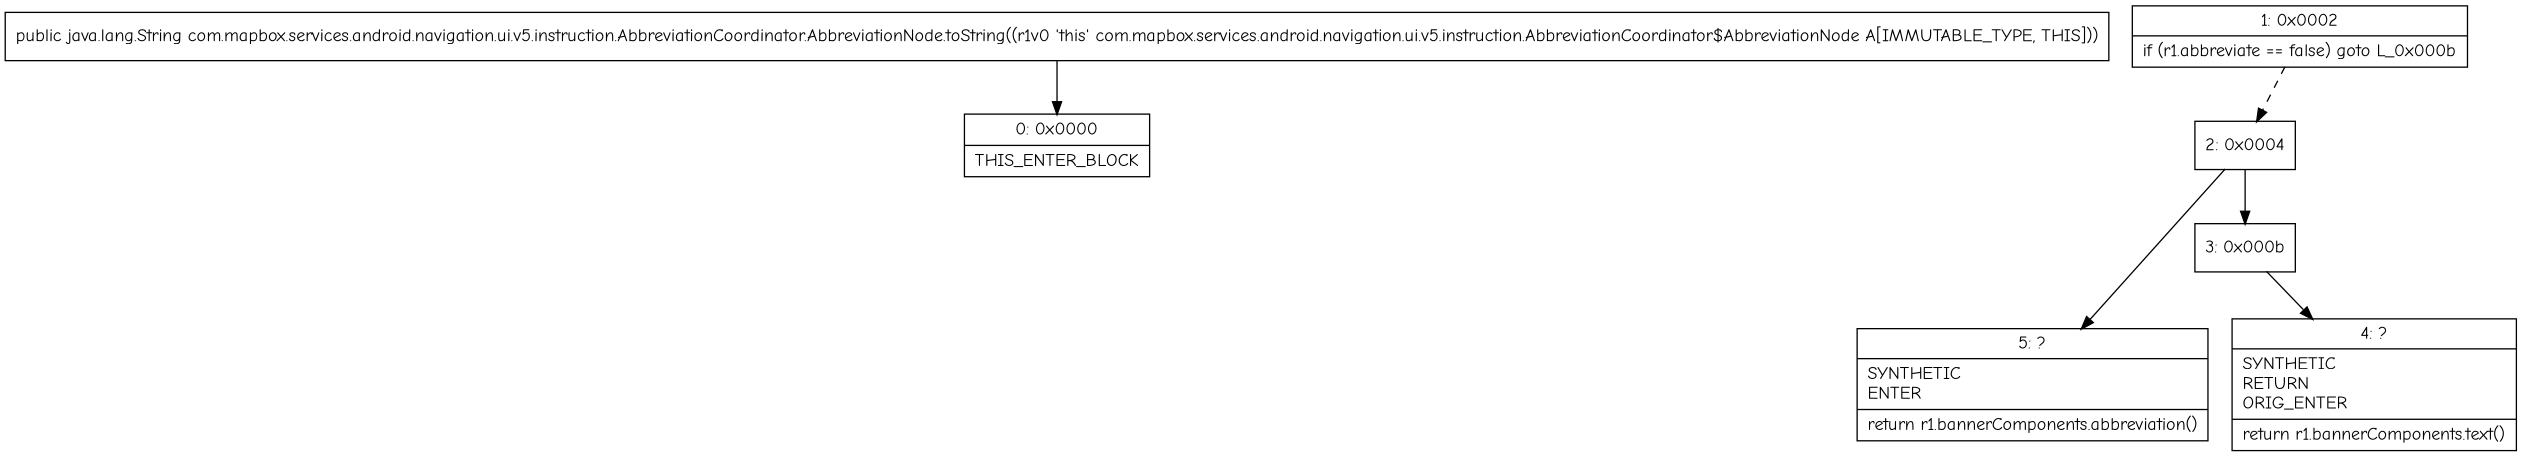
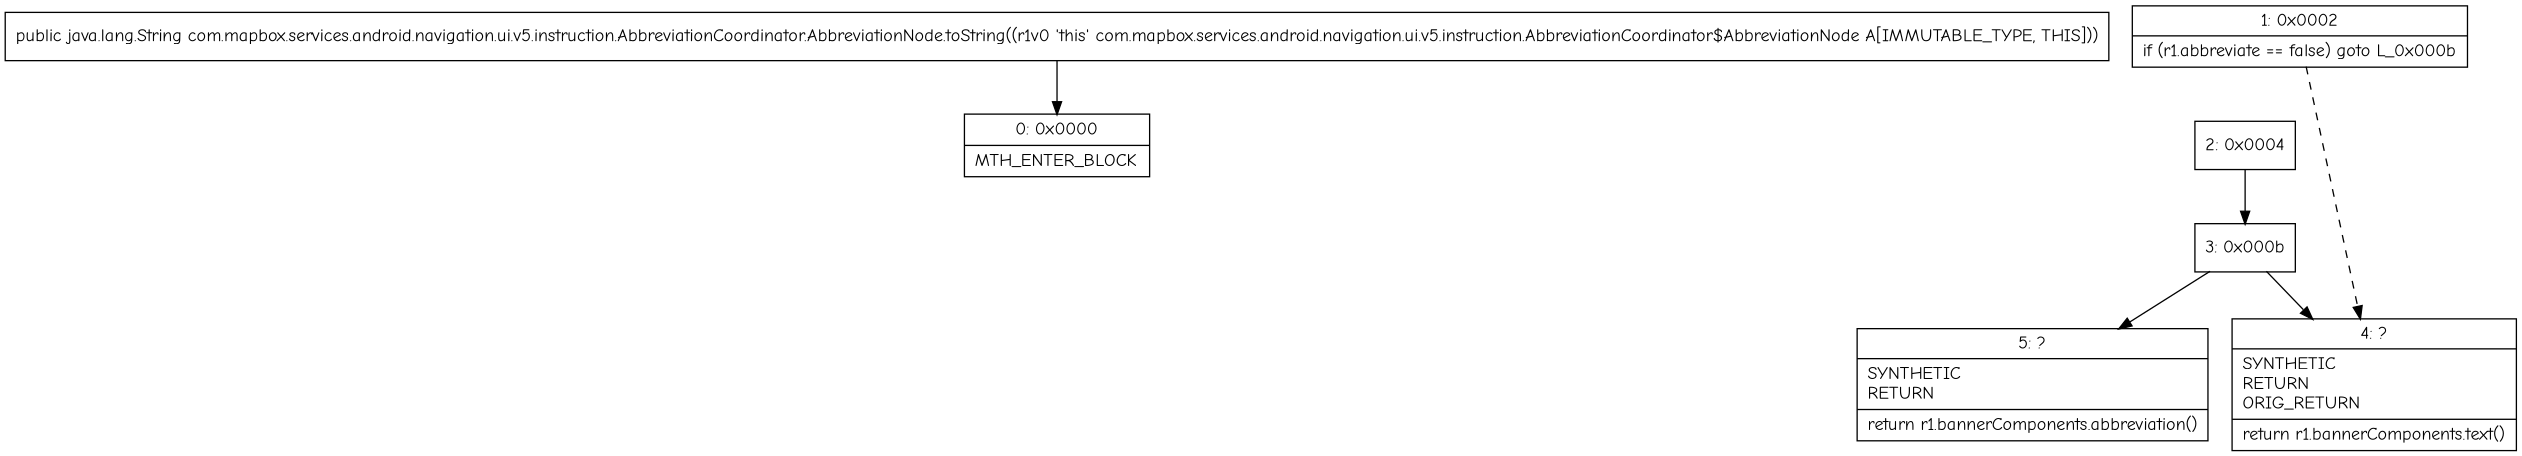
(2274, 89) -> (2332, 187)
(1057, 160) -> (1056, 160)
(2158, 244) -> (2170, 297)
(1895, 393) -> (1901, 393)
(2295, 403) -> (2302, 403)
